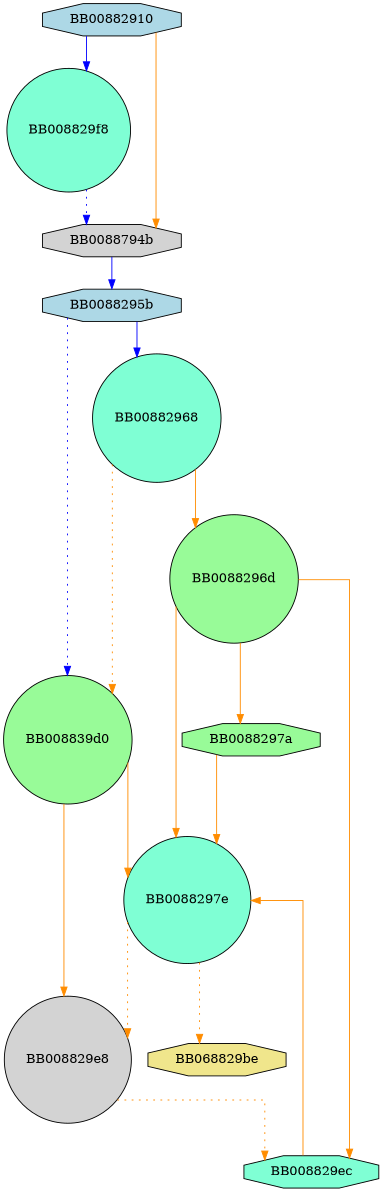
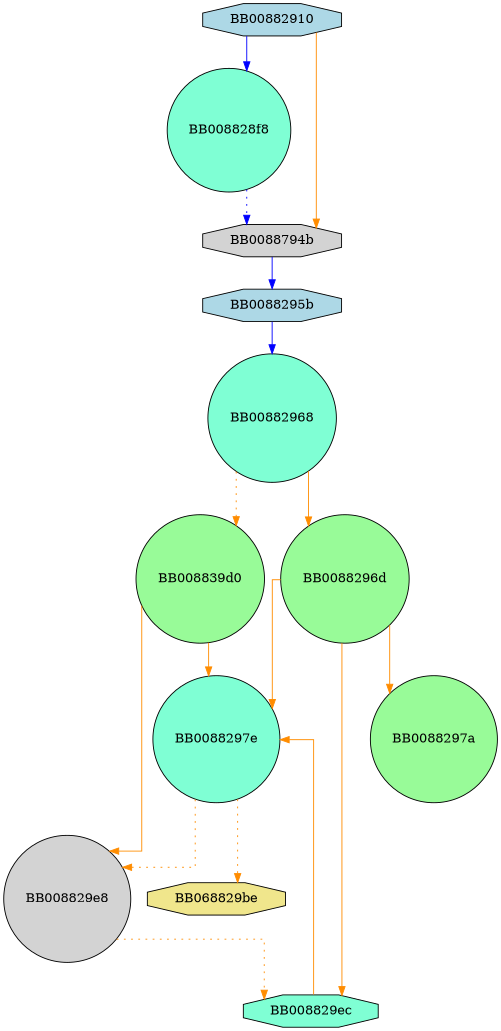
(69, 130) -> (229, 130)
(67, 492) -> none
(251, 740) -> (434, 739)
(217, 795) -> none
